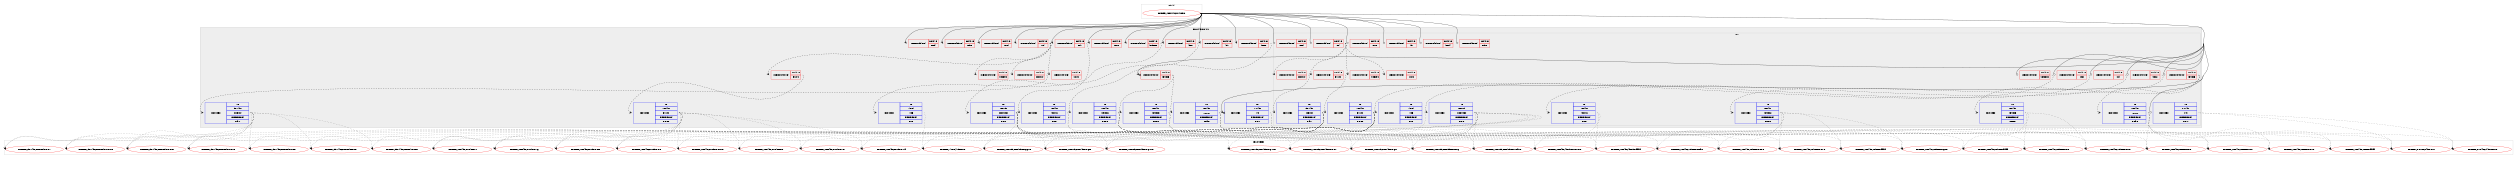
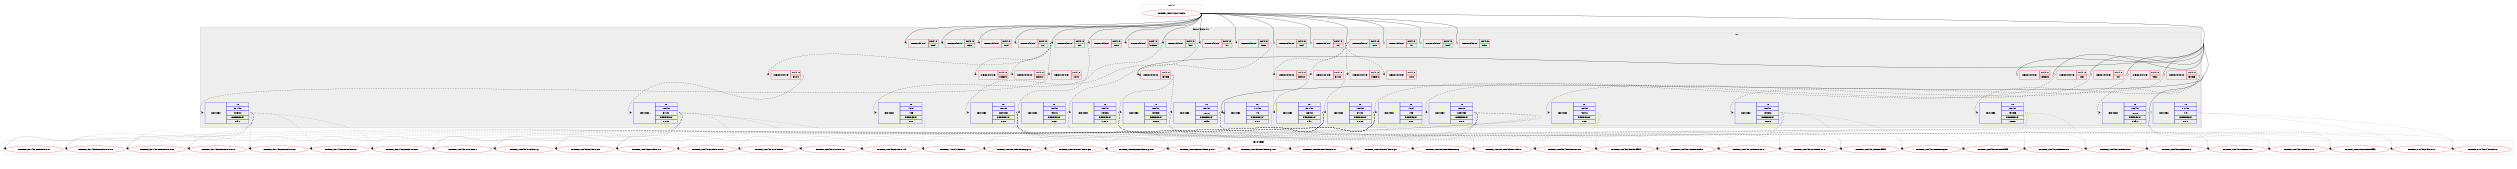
none -> (1197, 149)
(2360, 149) -> (2360, 149)
(2421, 149) -> (2421, 149)
